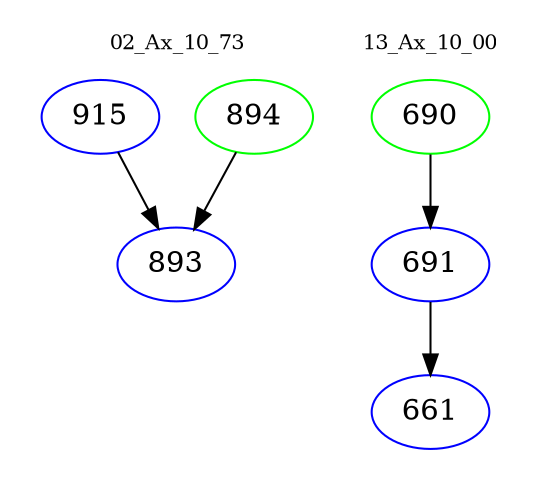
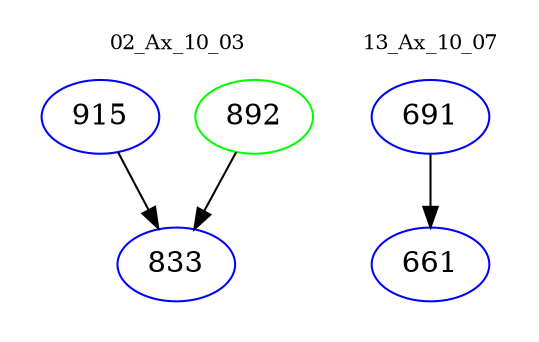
(177, 44) -> (177, 44)
(430, 44) -> (430, 44)
(254, 117) -> (254, 117)
(430, 117) -> none
(176, 264) -> (176, 264)
